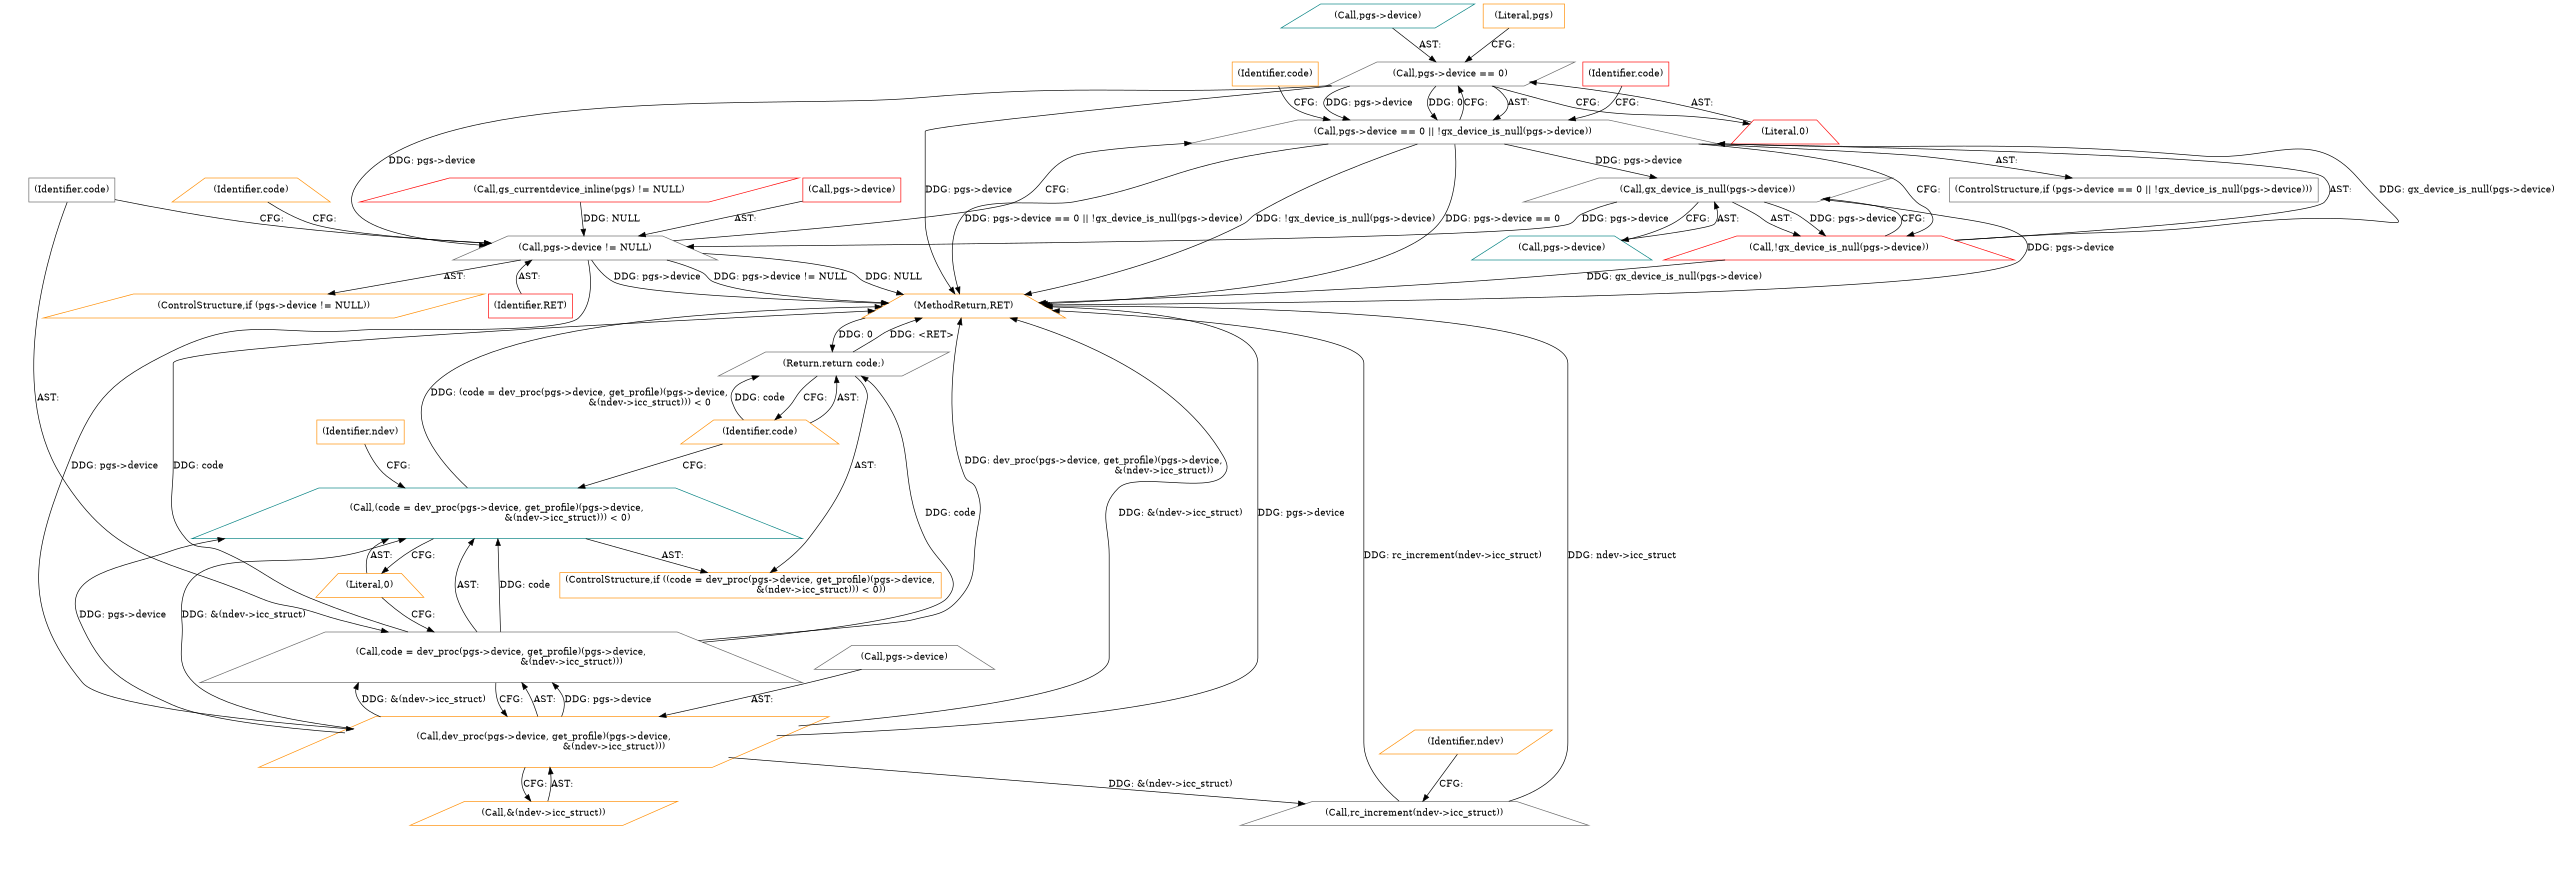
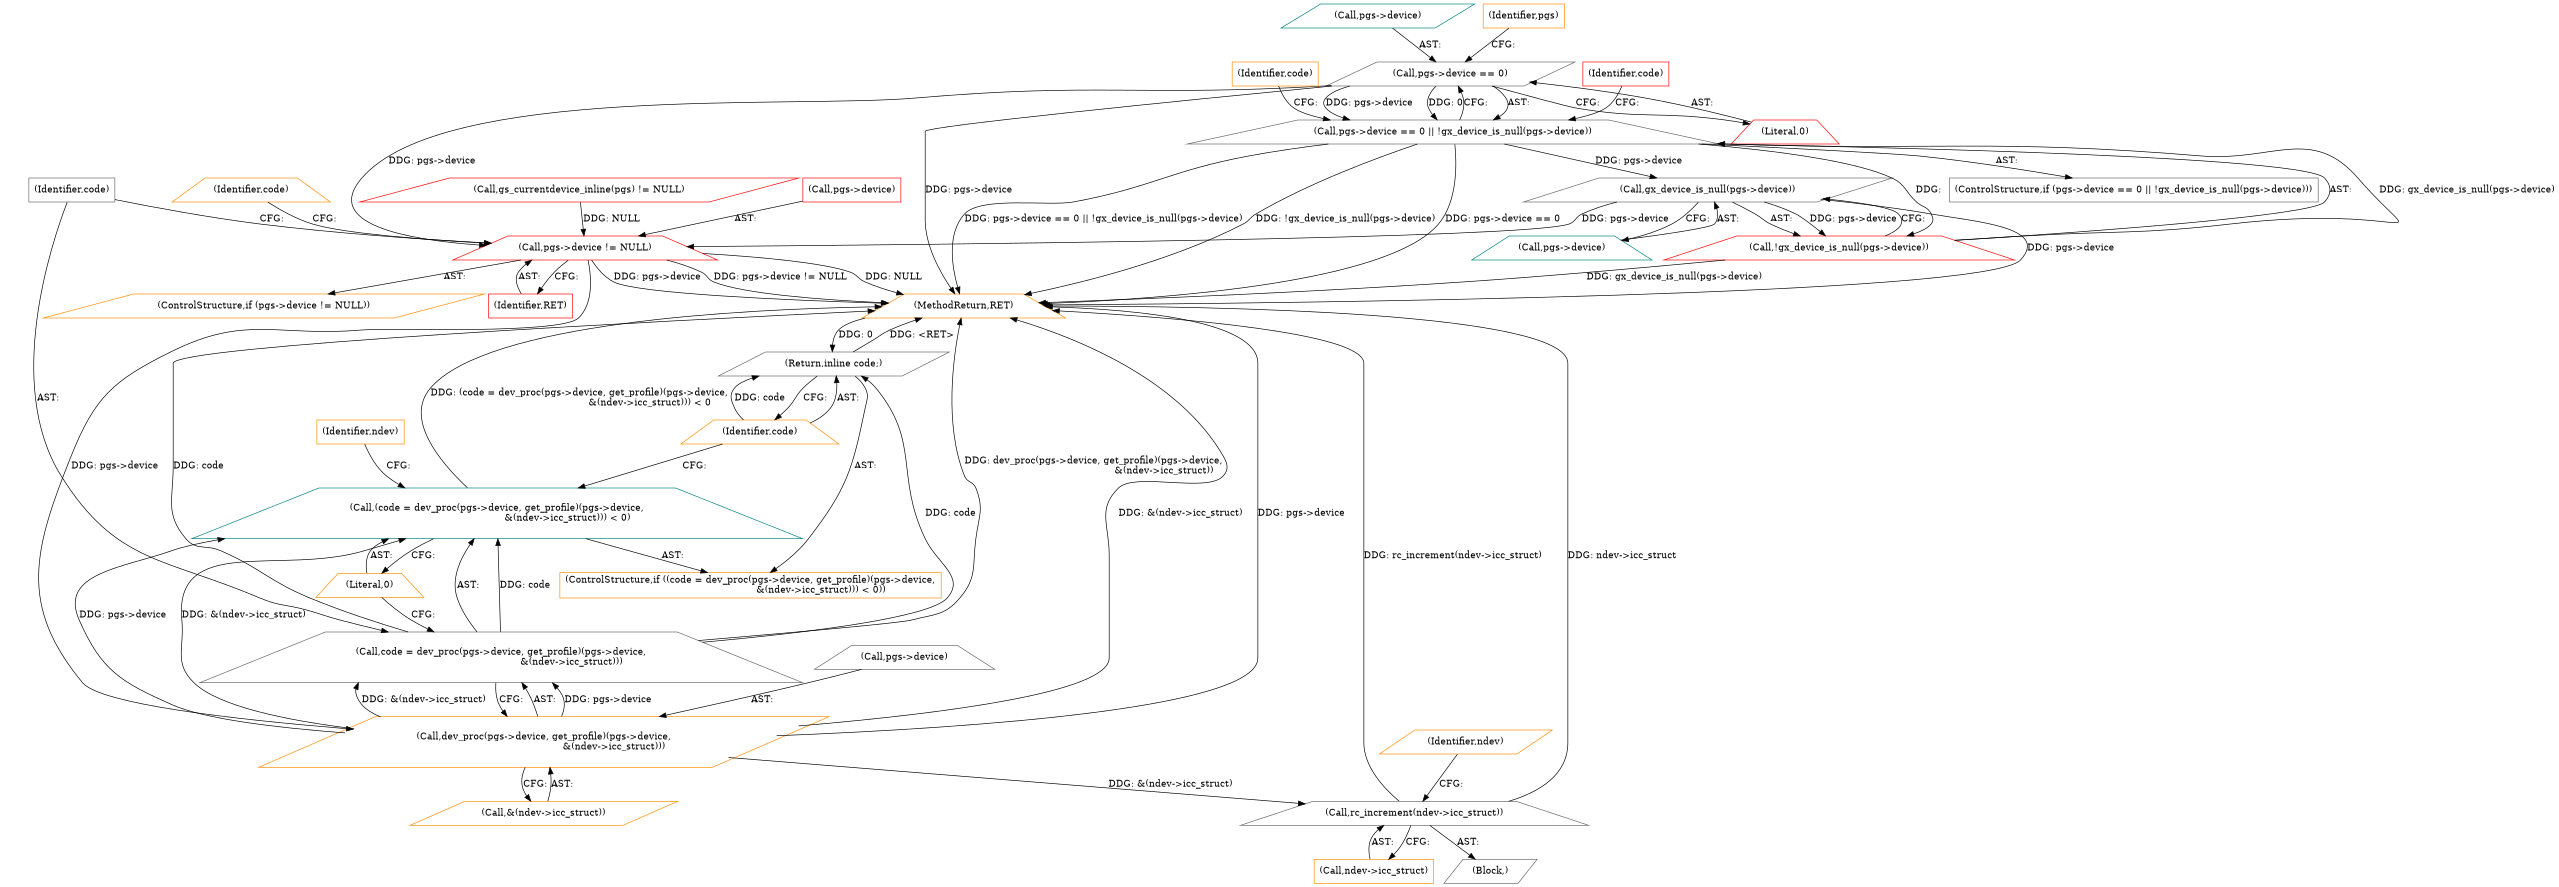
(1524, 16) -> (1524, 16)
(1930, 190) -> (1930, 190)
(938, 216) -> (554, 273)
(585, 248) -> (585, 248)
(834, 364) -> (834, 364)
none -> (1374, 871)
none -> (1491, 871)
